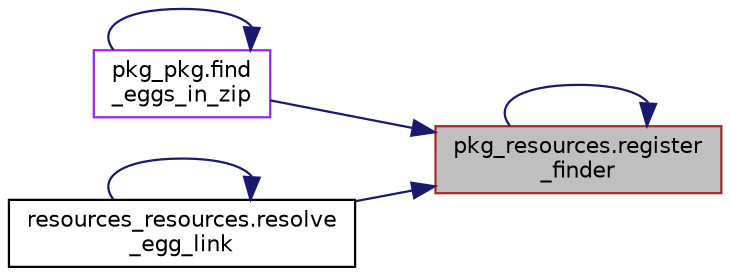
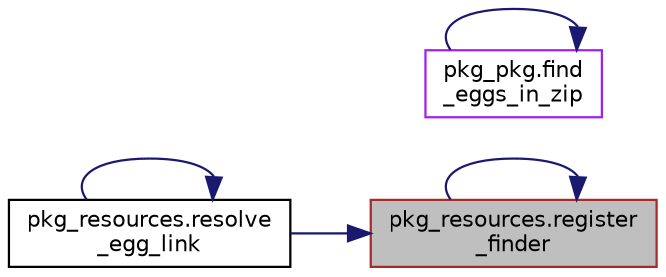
(341, 114) -> none
(182, 233) -> (150, 233)
